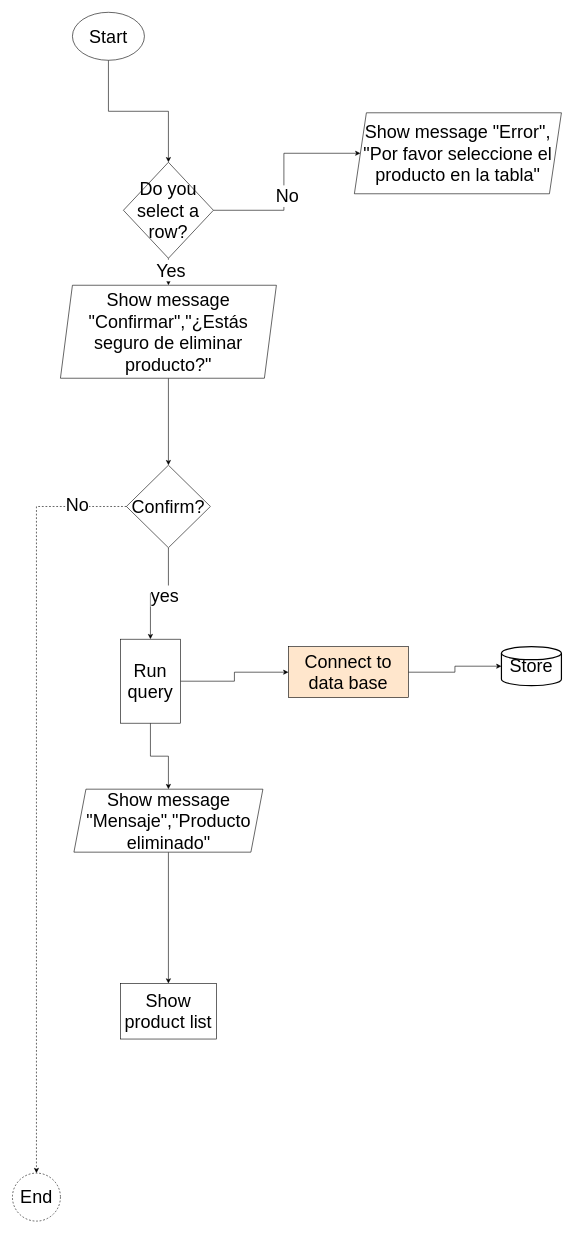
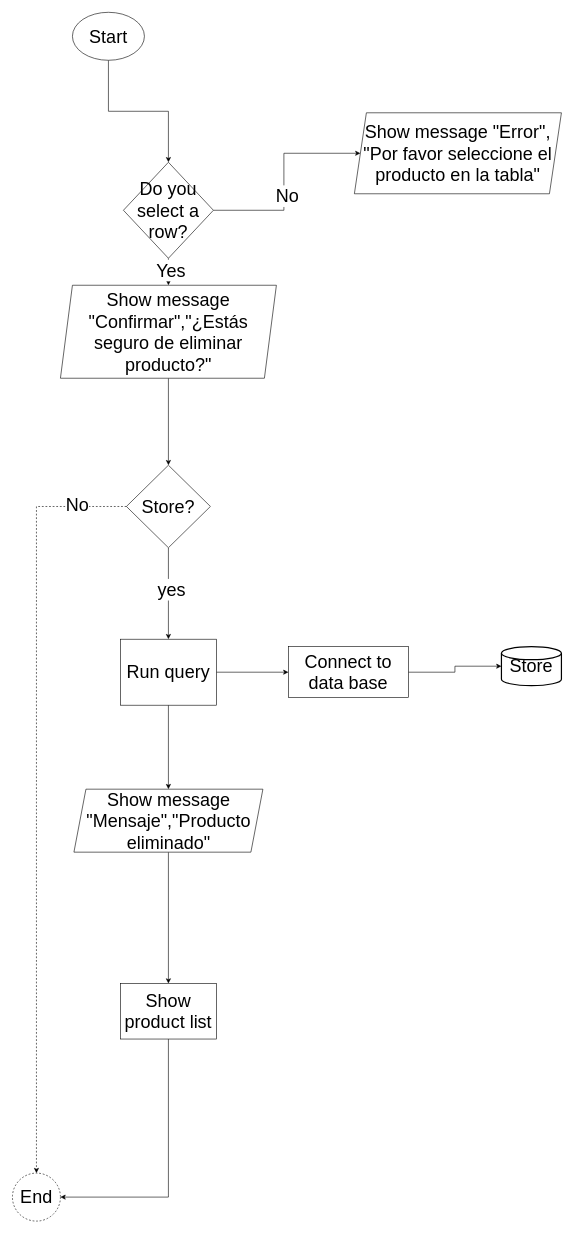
(168, 507) -> (168, 507)
(348, 672) -> (348, 672)
(150, 681) -> (168, 672)
none -> (168, 1119)
